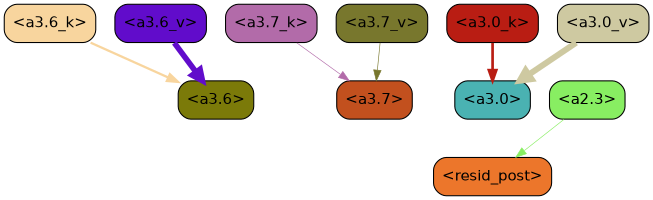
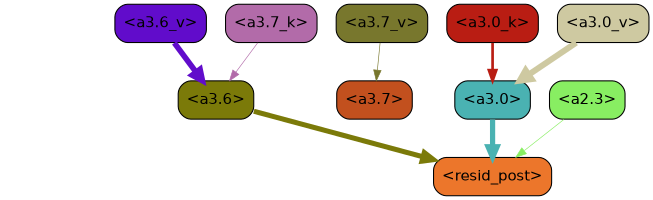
(50, 23) -> none
(319, 59) -> (247, 58)
none -> (493, 133)
none -> (338, 134)
